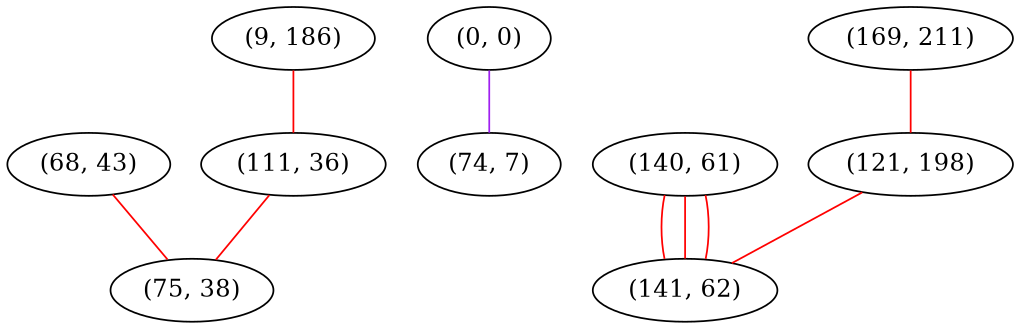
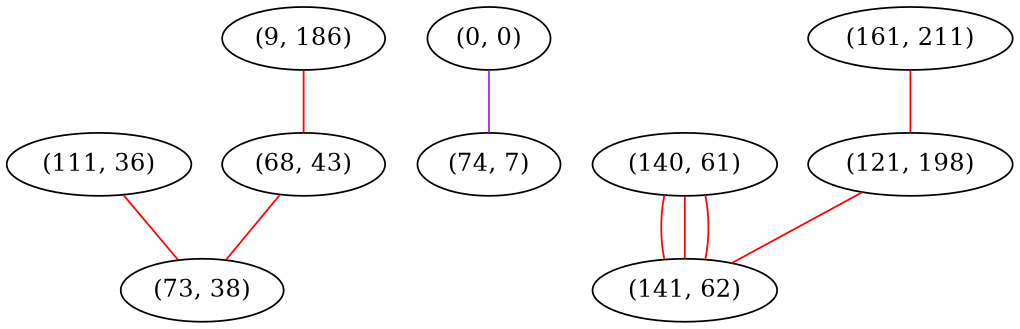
(911, 38) -> (910, 38)
(293, 102) -> (304, 102)
(192, 290) -> (202, 290)
